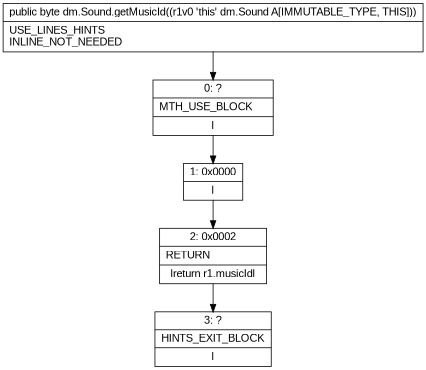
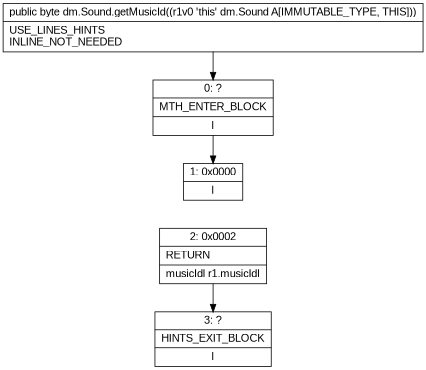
(206, 107) -> (213, 107)
(213, 210) -> none
(213, 274) -> (213, 274)
